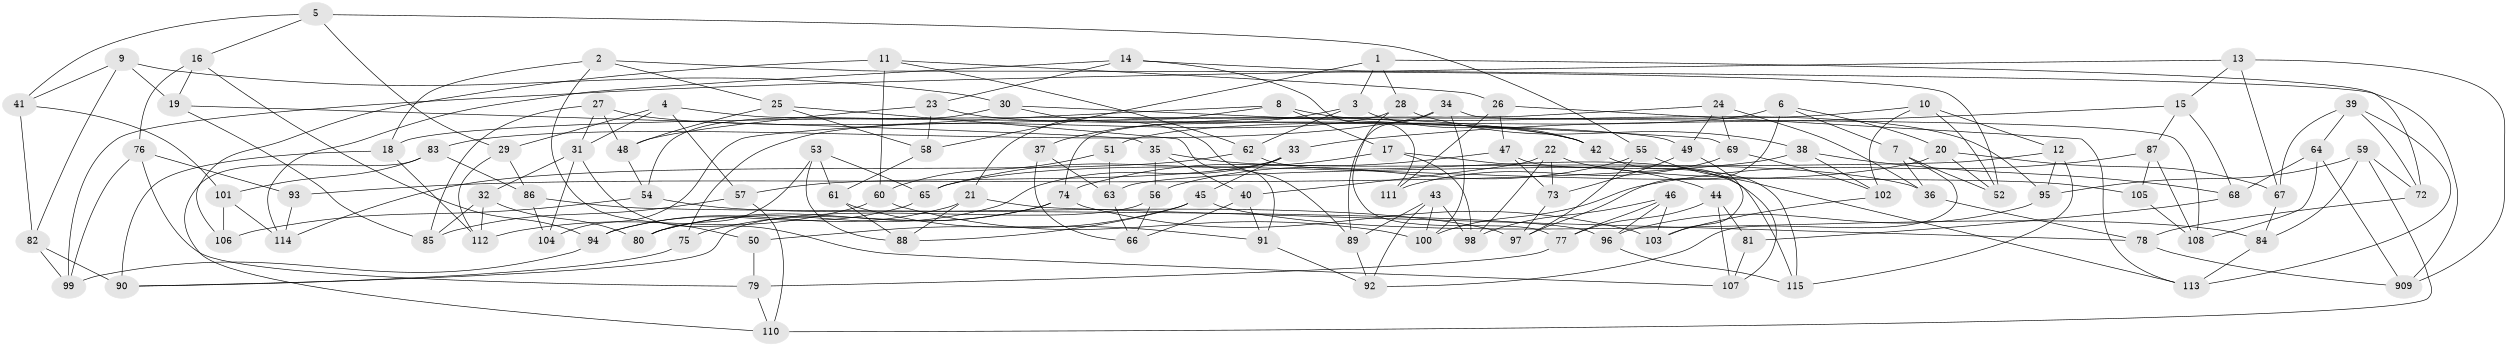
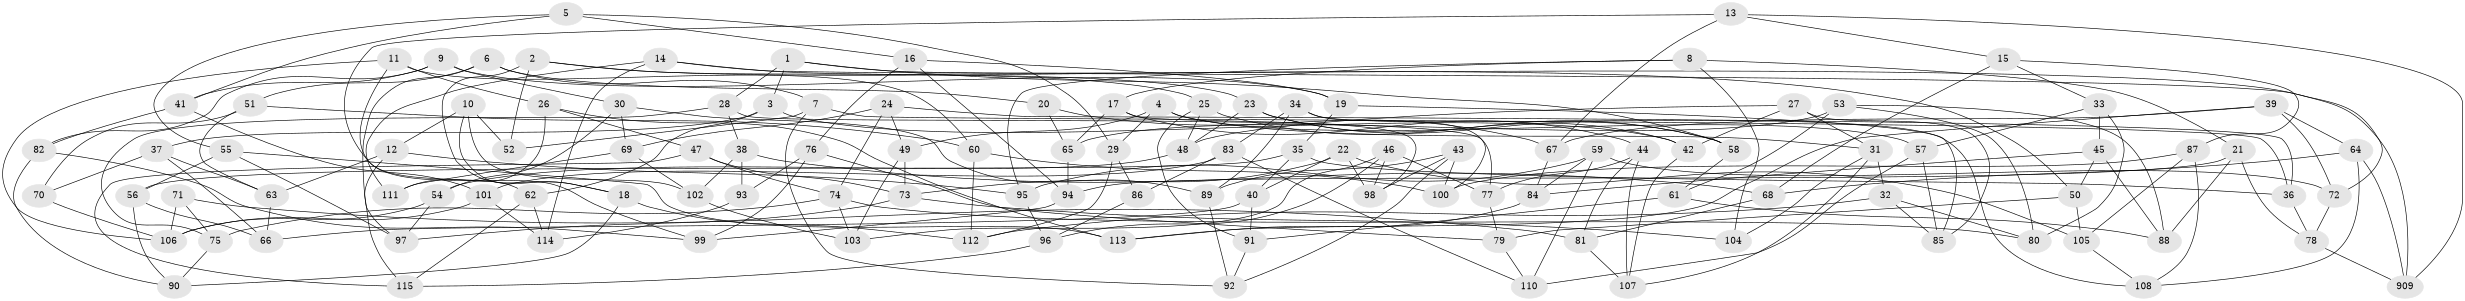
(1972, 175) -> none
none -> (39, 196)
none -> (178, 196)
none -> (2078, 215)
(538, 219) -> (1318, 220)
